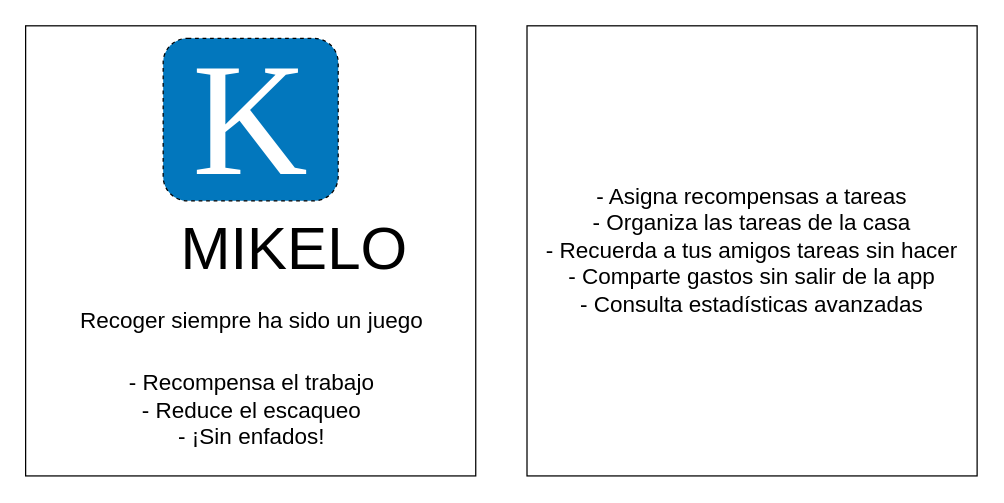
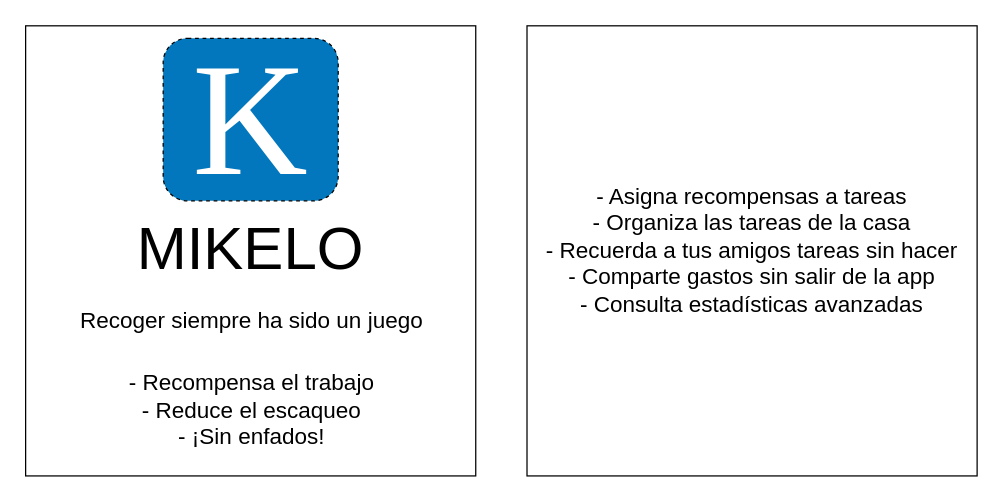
(294, 248) -> (251, 248)
